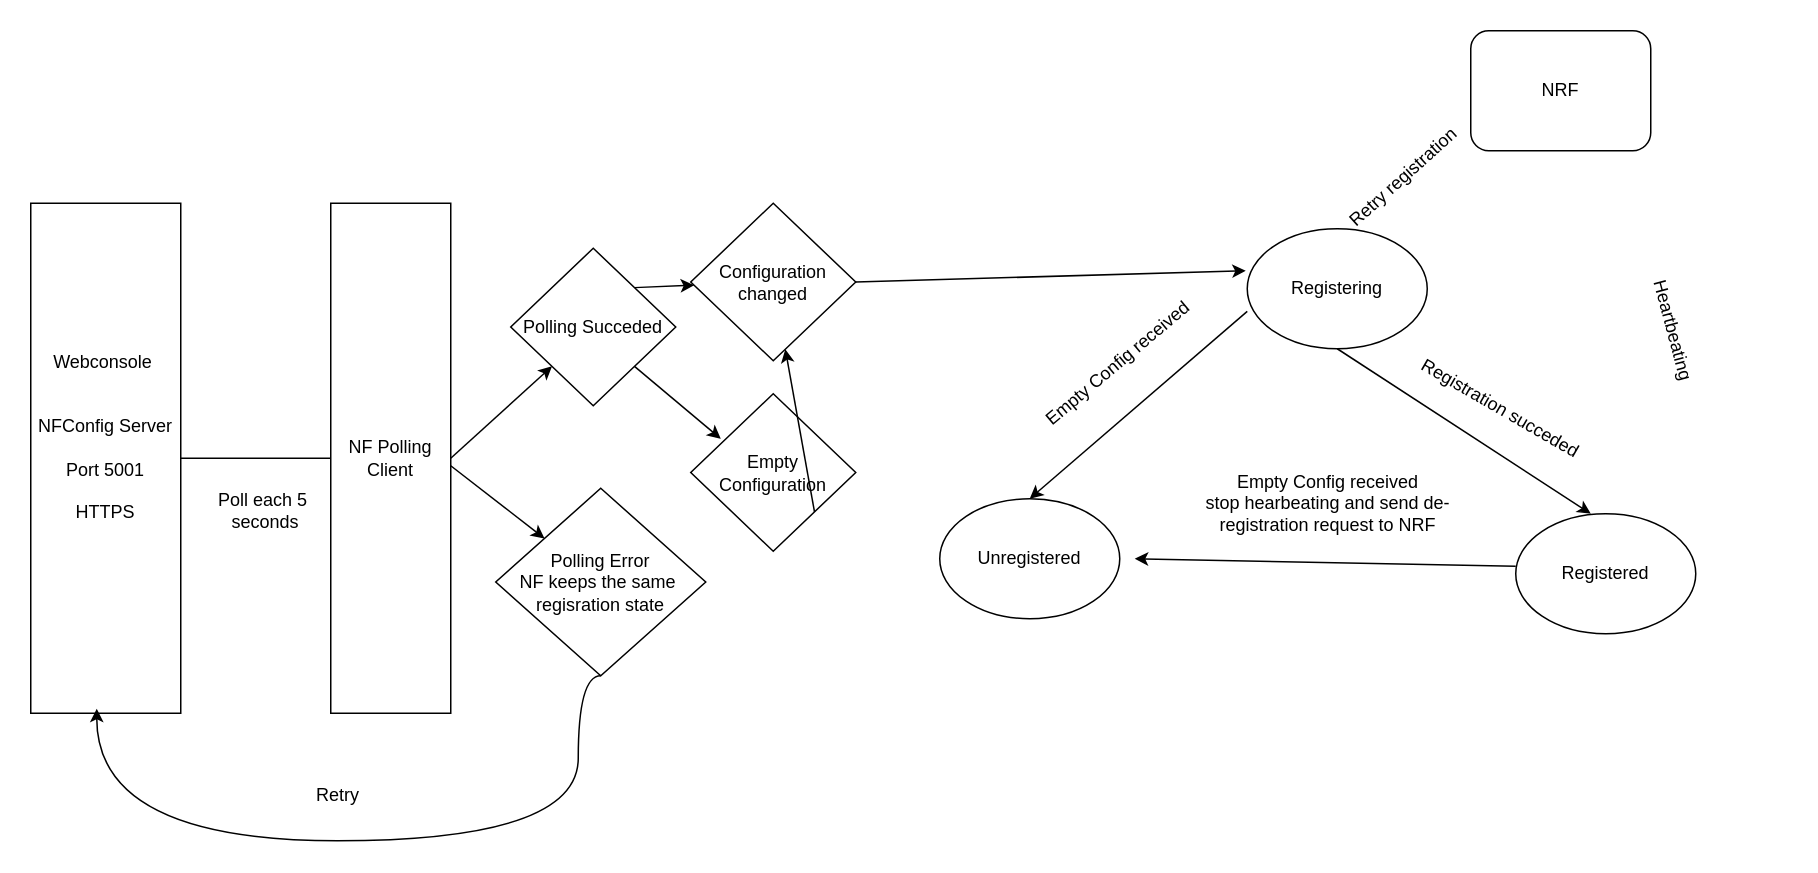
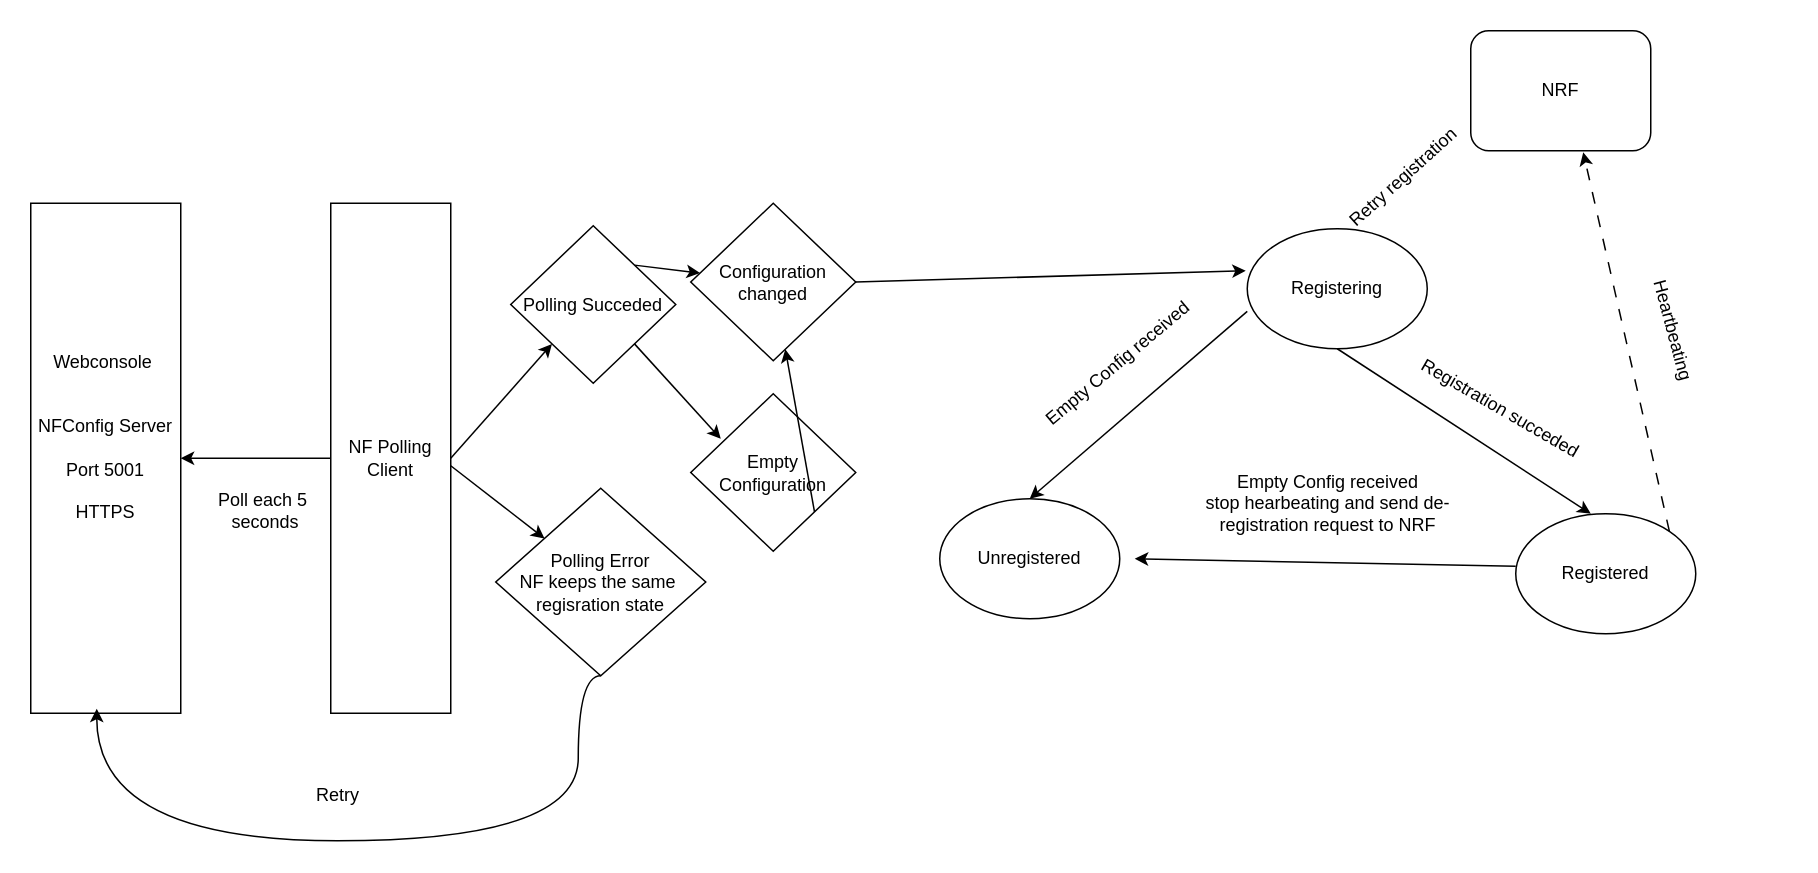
none -> (1588, 171)
(593, 327) -> (593, 305)
(187, 458) -> (192, 458)
